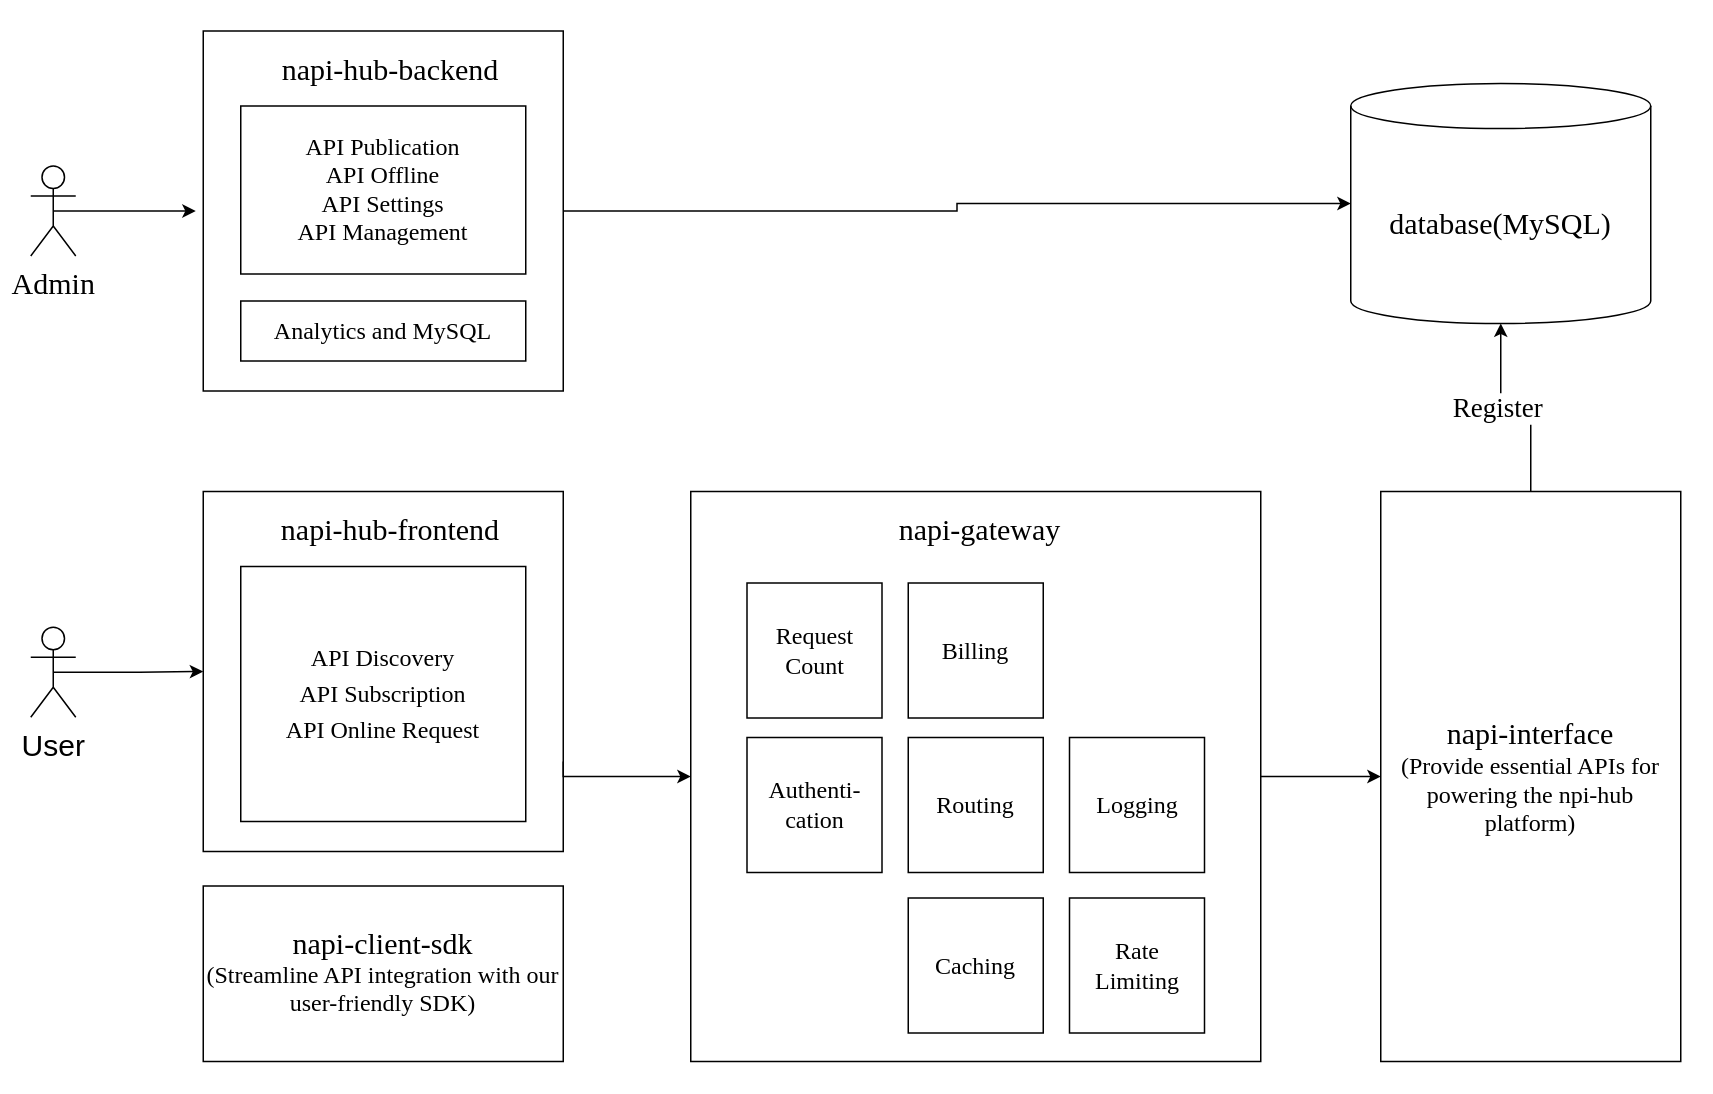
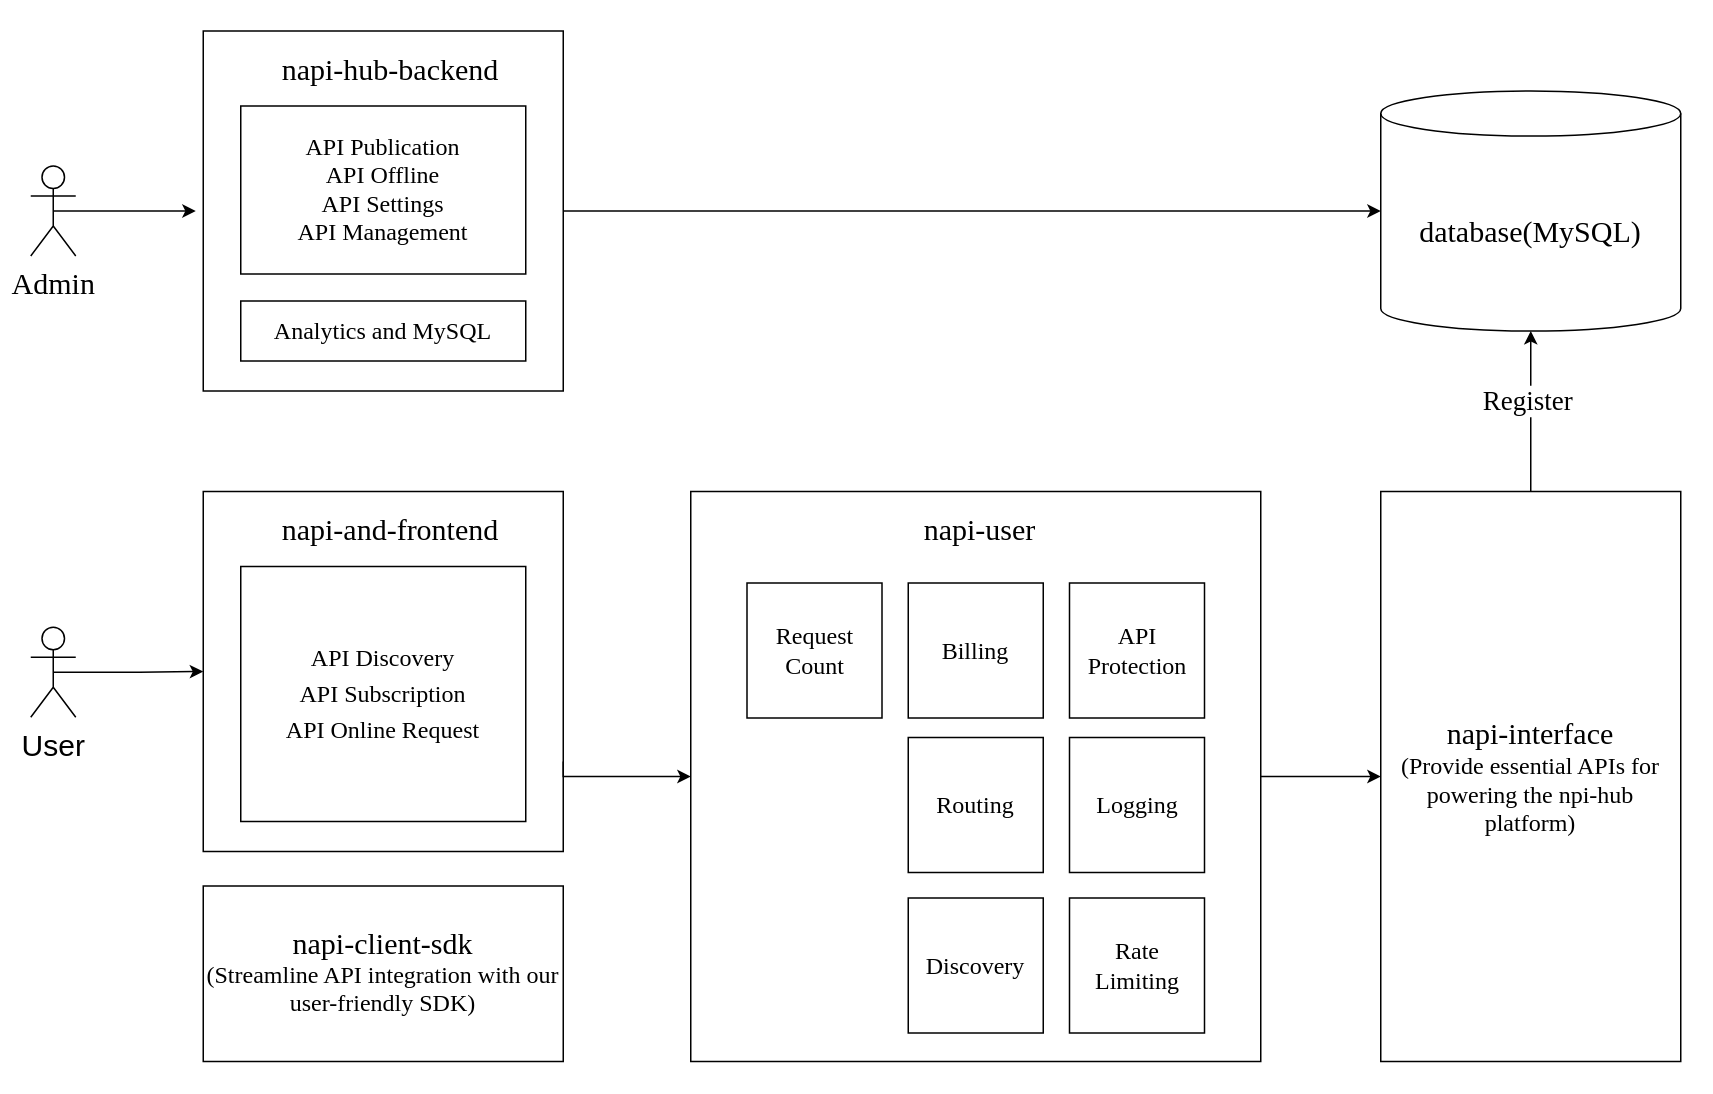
(1501, 203) -> (1531, 211)
(391, 529) -> (391, 529)
(980, 529) -> (980, 529)
none -> (1137, 650)
(815, 805) -> none
(976, 965) -> (976, 965)
